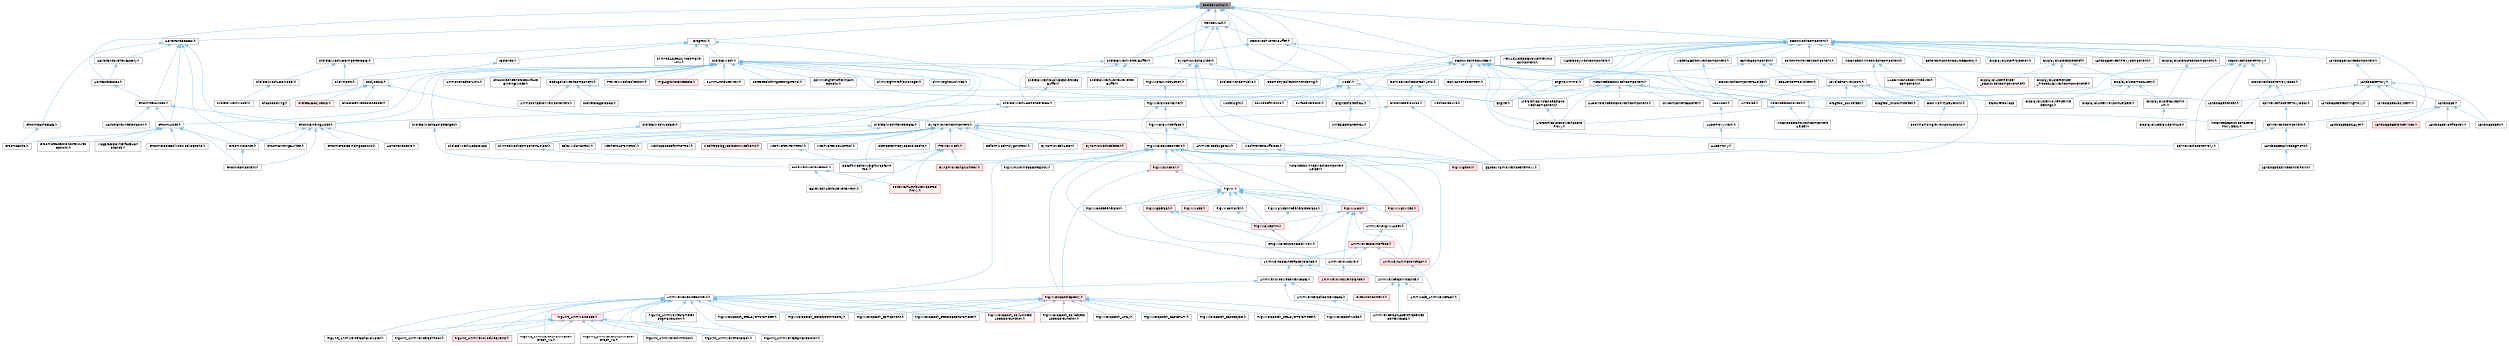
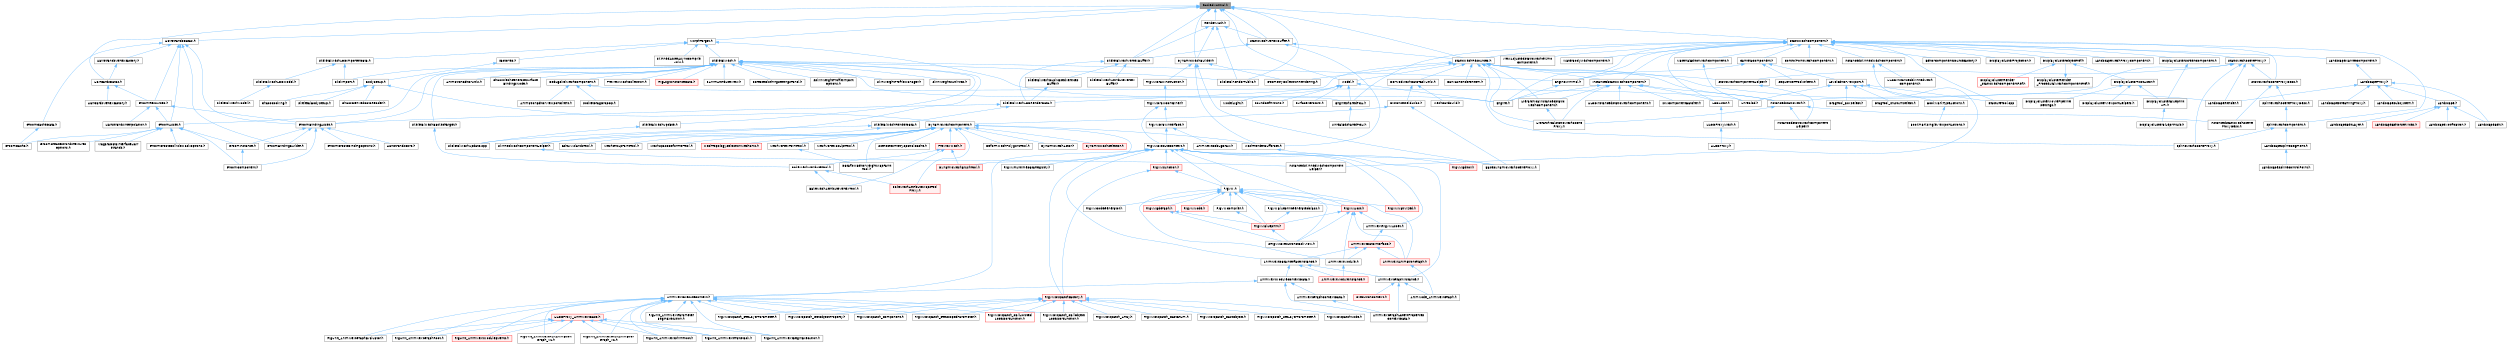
(701, 41) -> (701, 41)
(2061, 72) -> (2066, 69)
none -> (108, 104)
(315, 104) -> (315, 104)
(922, 164) -> (951, 158)
(577, 317) -> (577, 317)
